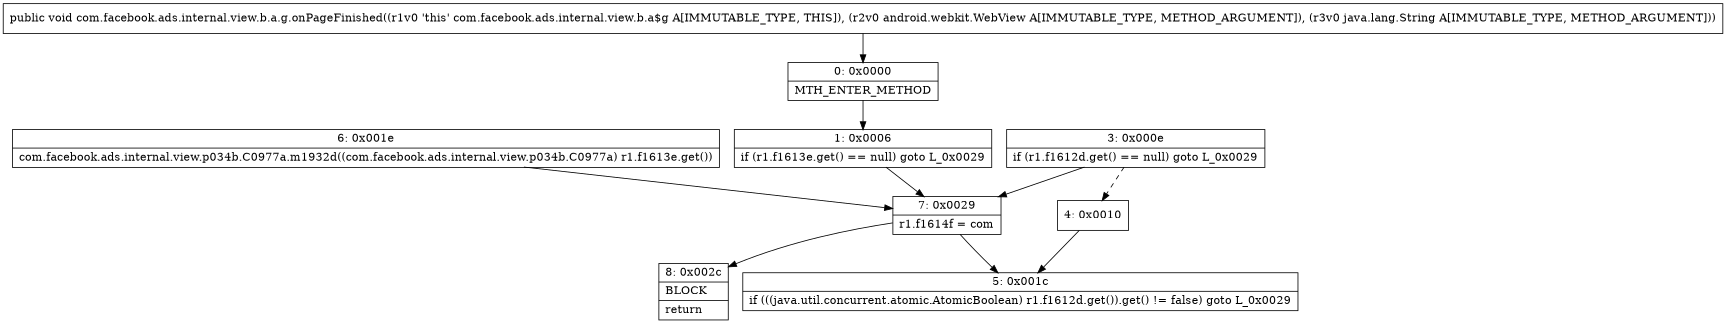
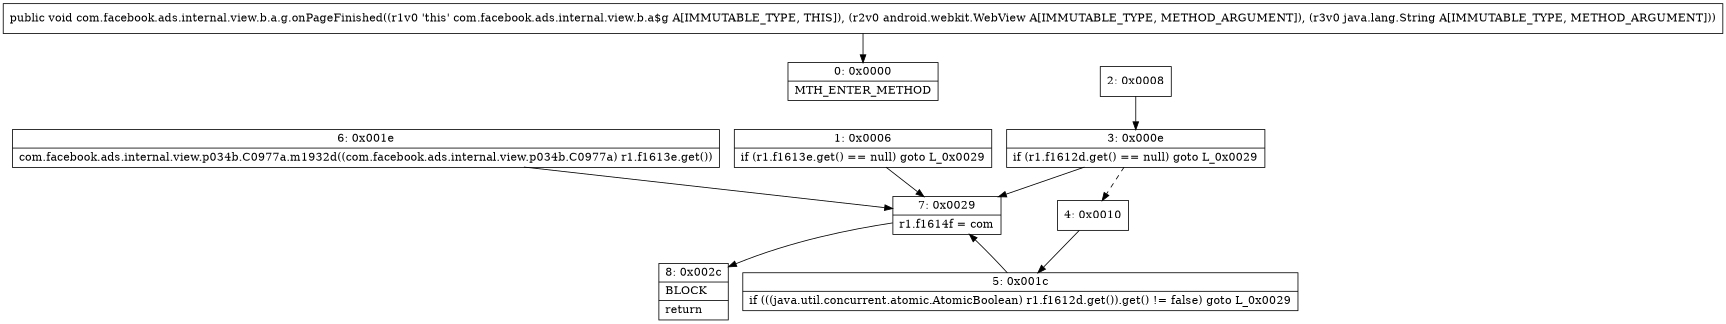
none -> (1136, 82)
(863, 111) -> none
(976, 251) -> (992, 256)
